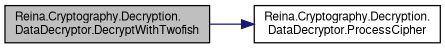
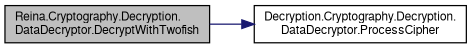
(347, 24) -> (360, 24)
